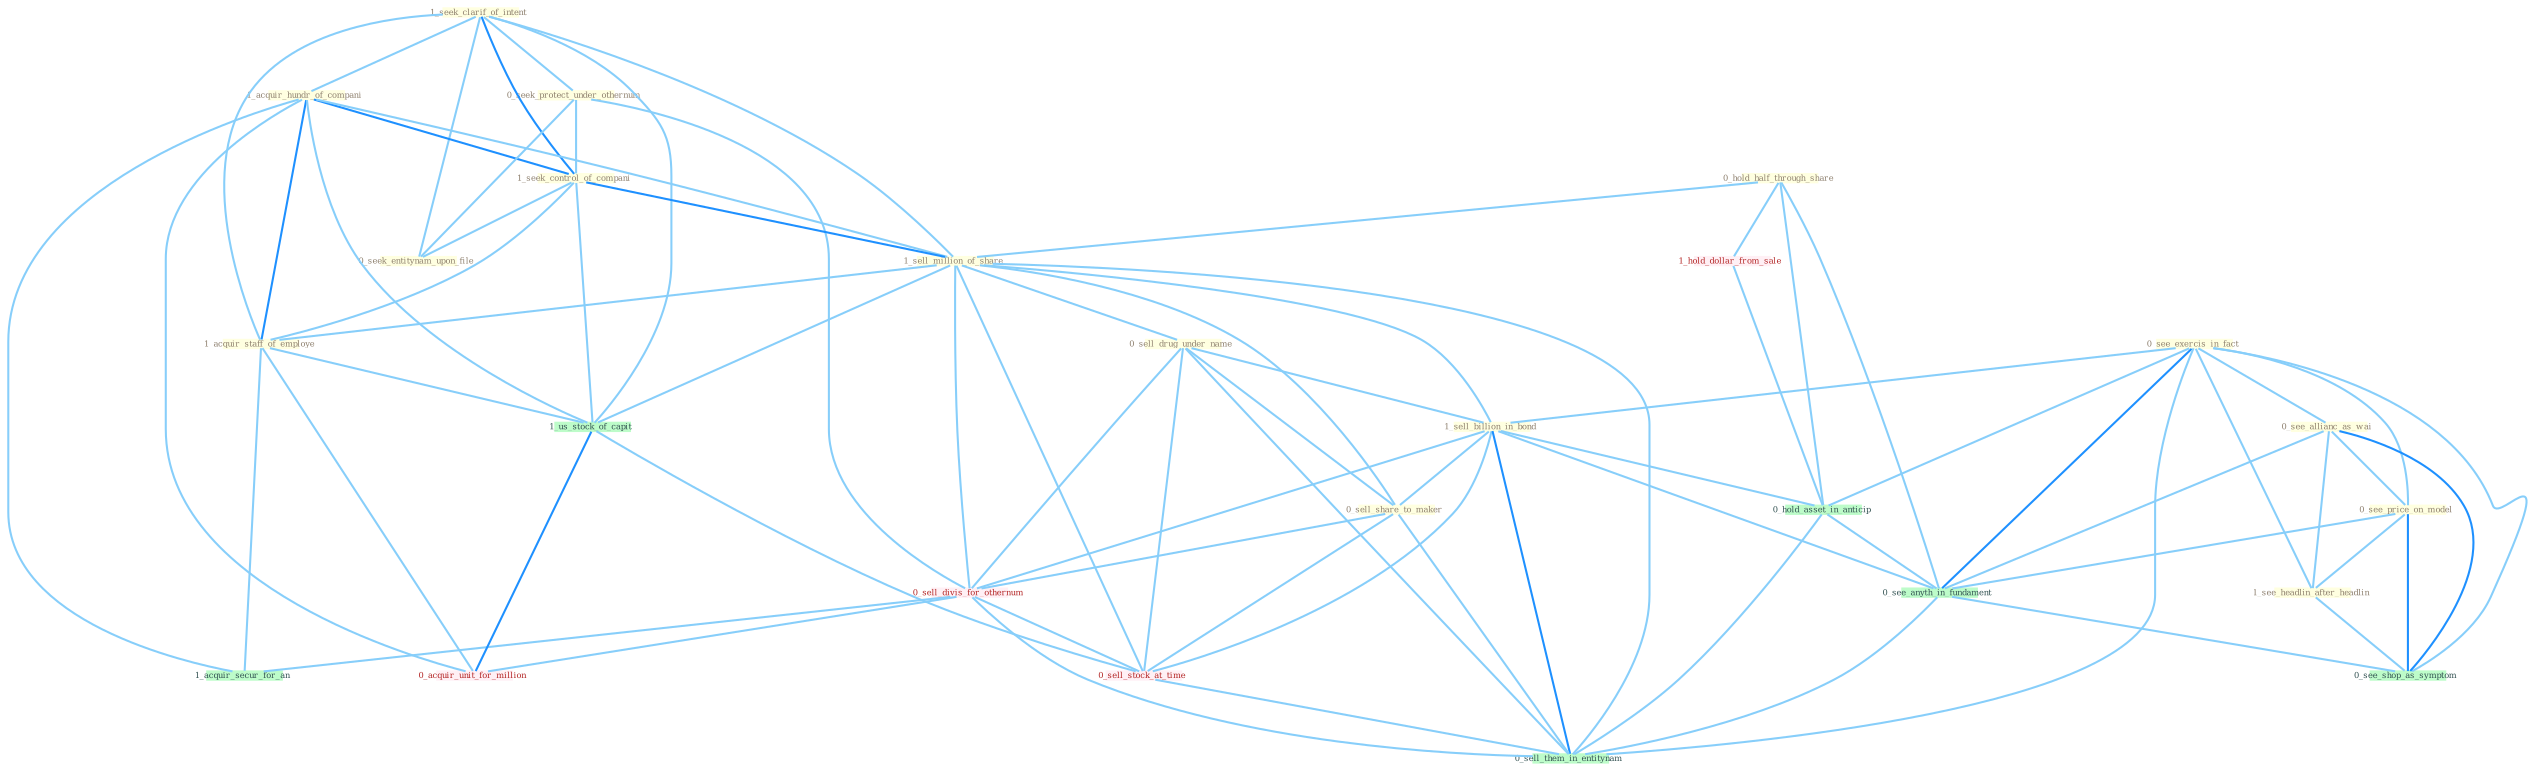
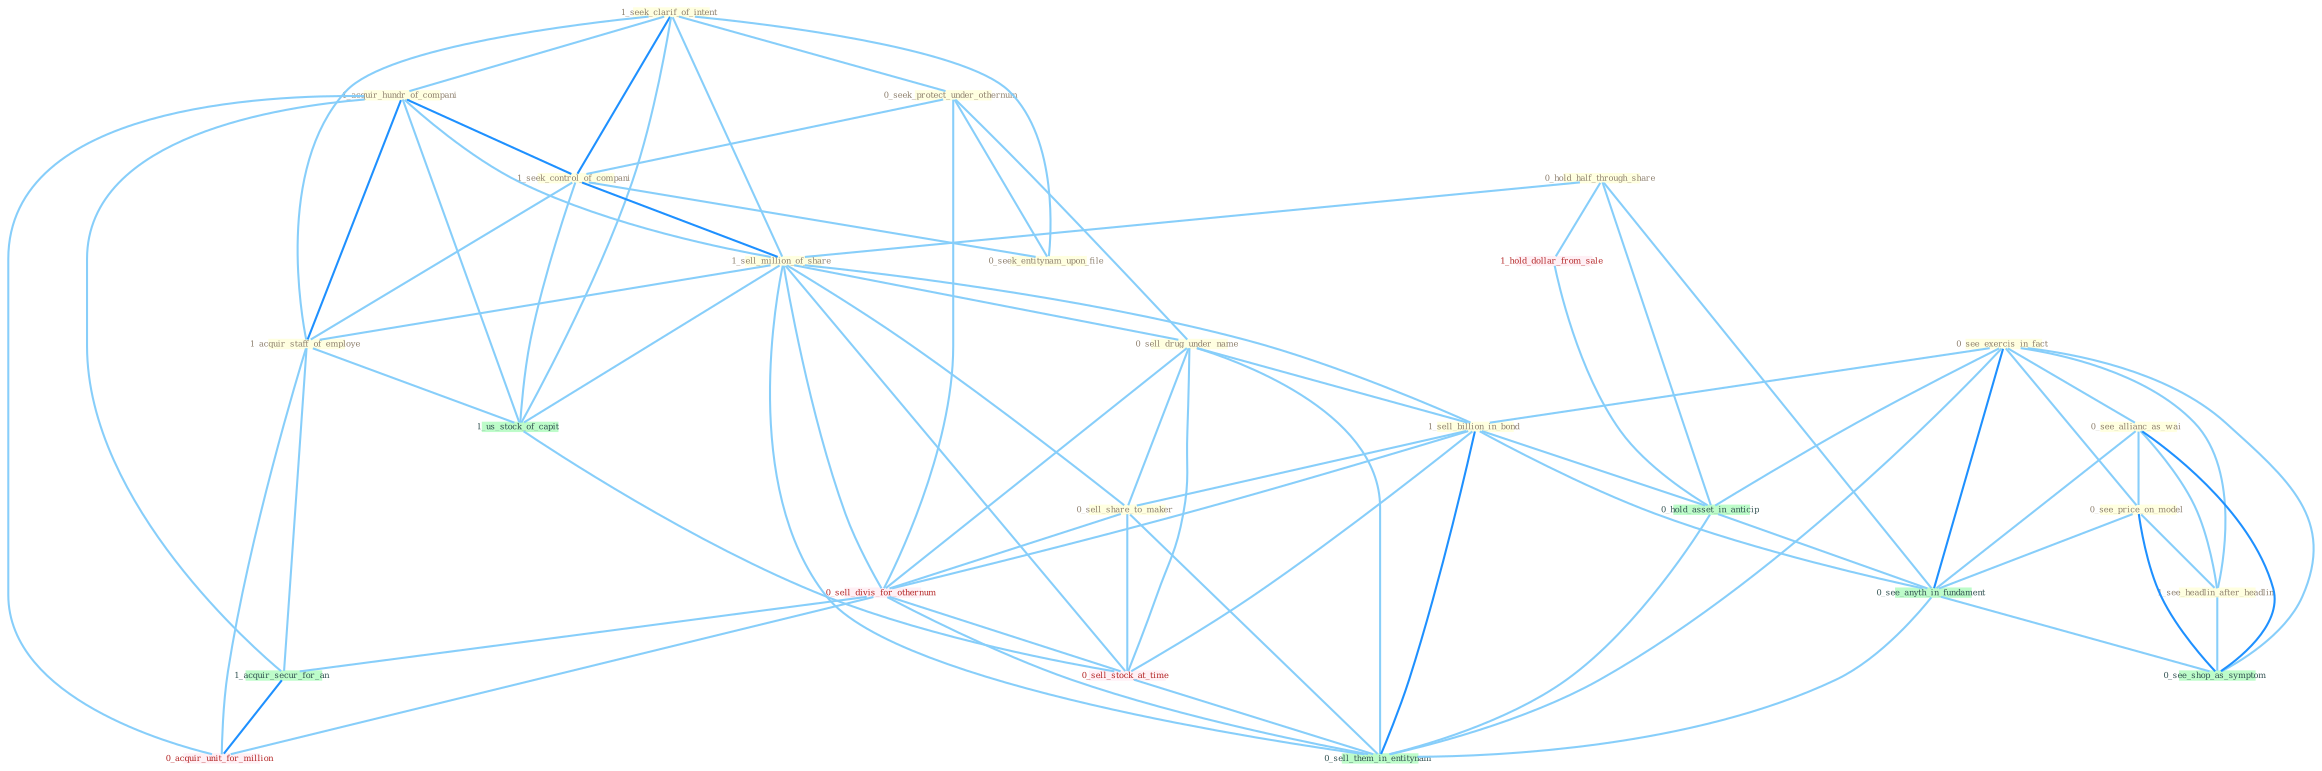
none -> (1073, 218)
(534, 551) -> (253, 717)
